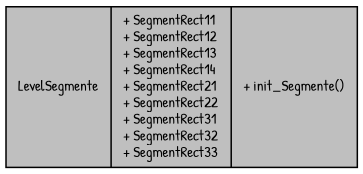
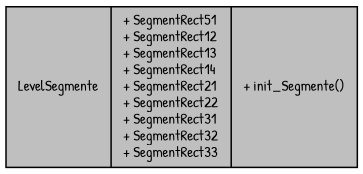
(170, 20) -> (170, 20)
